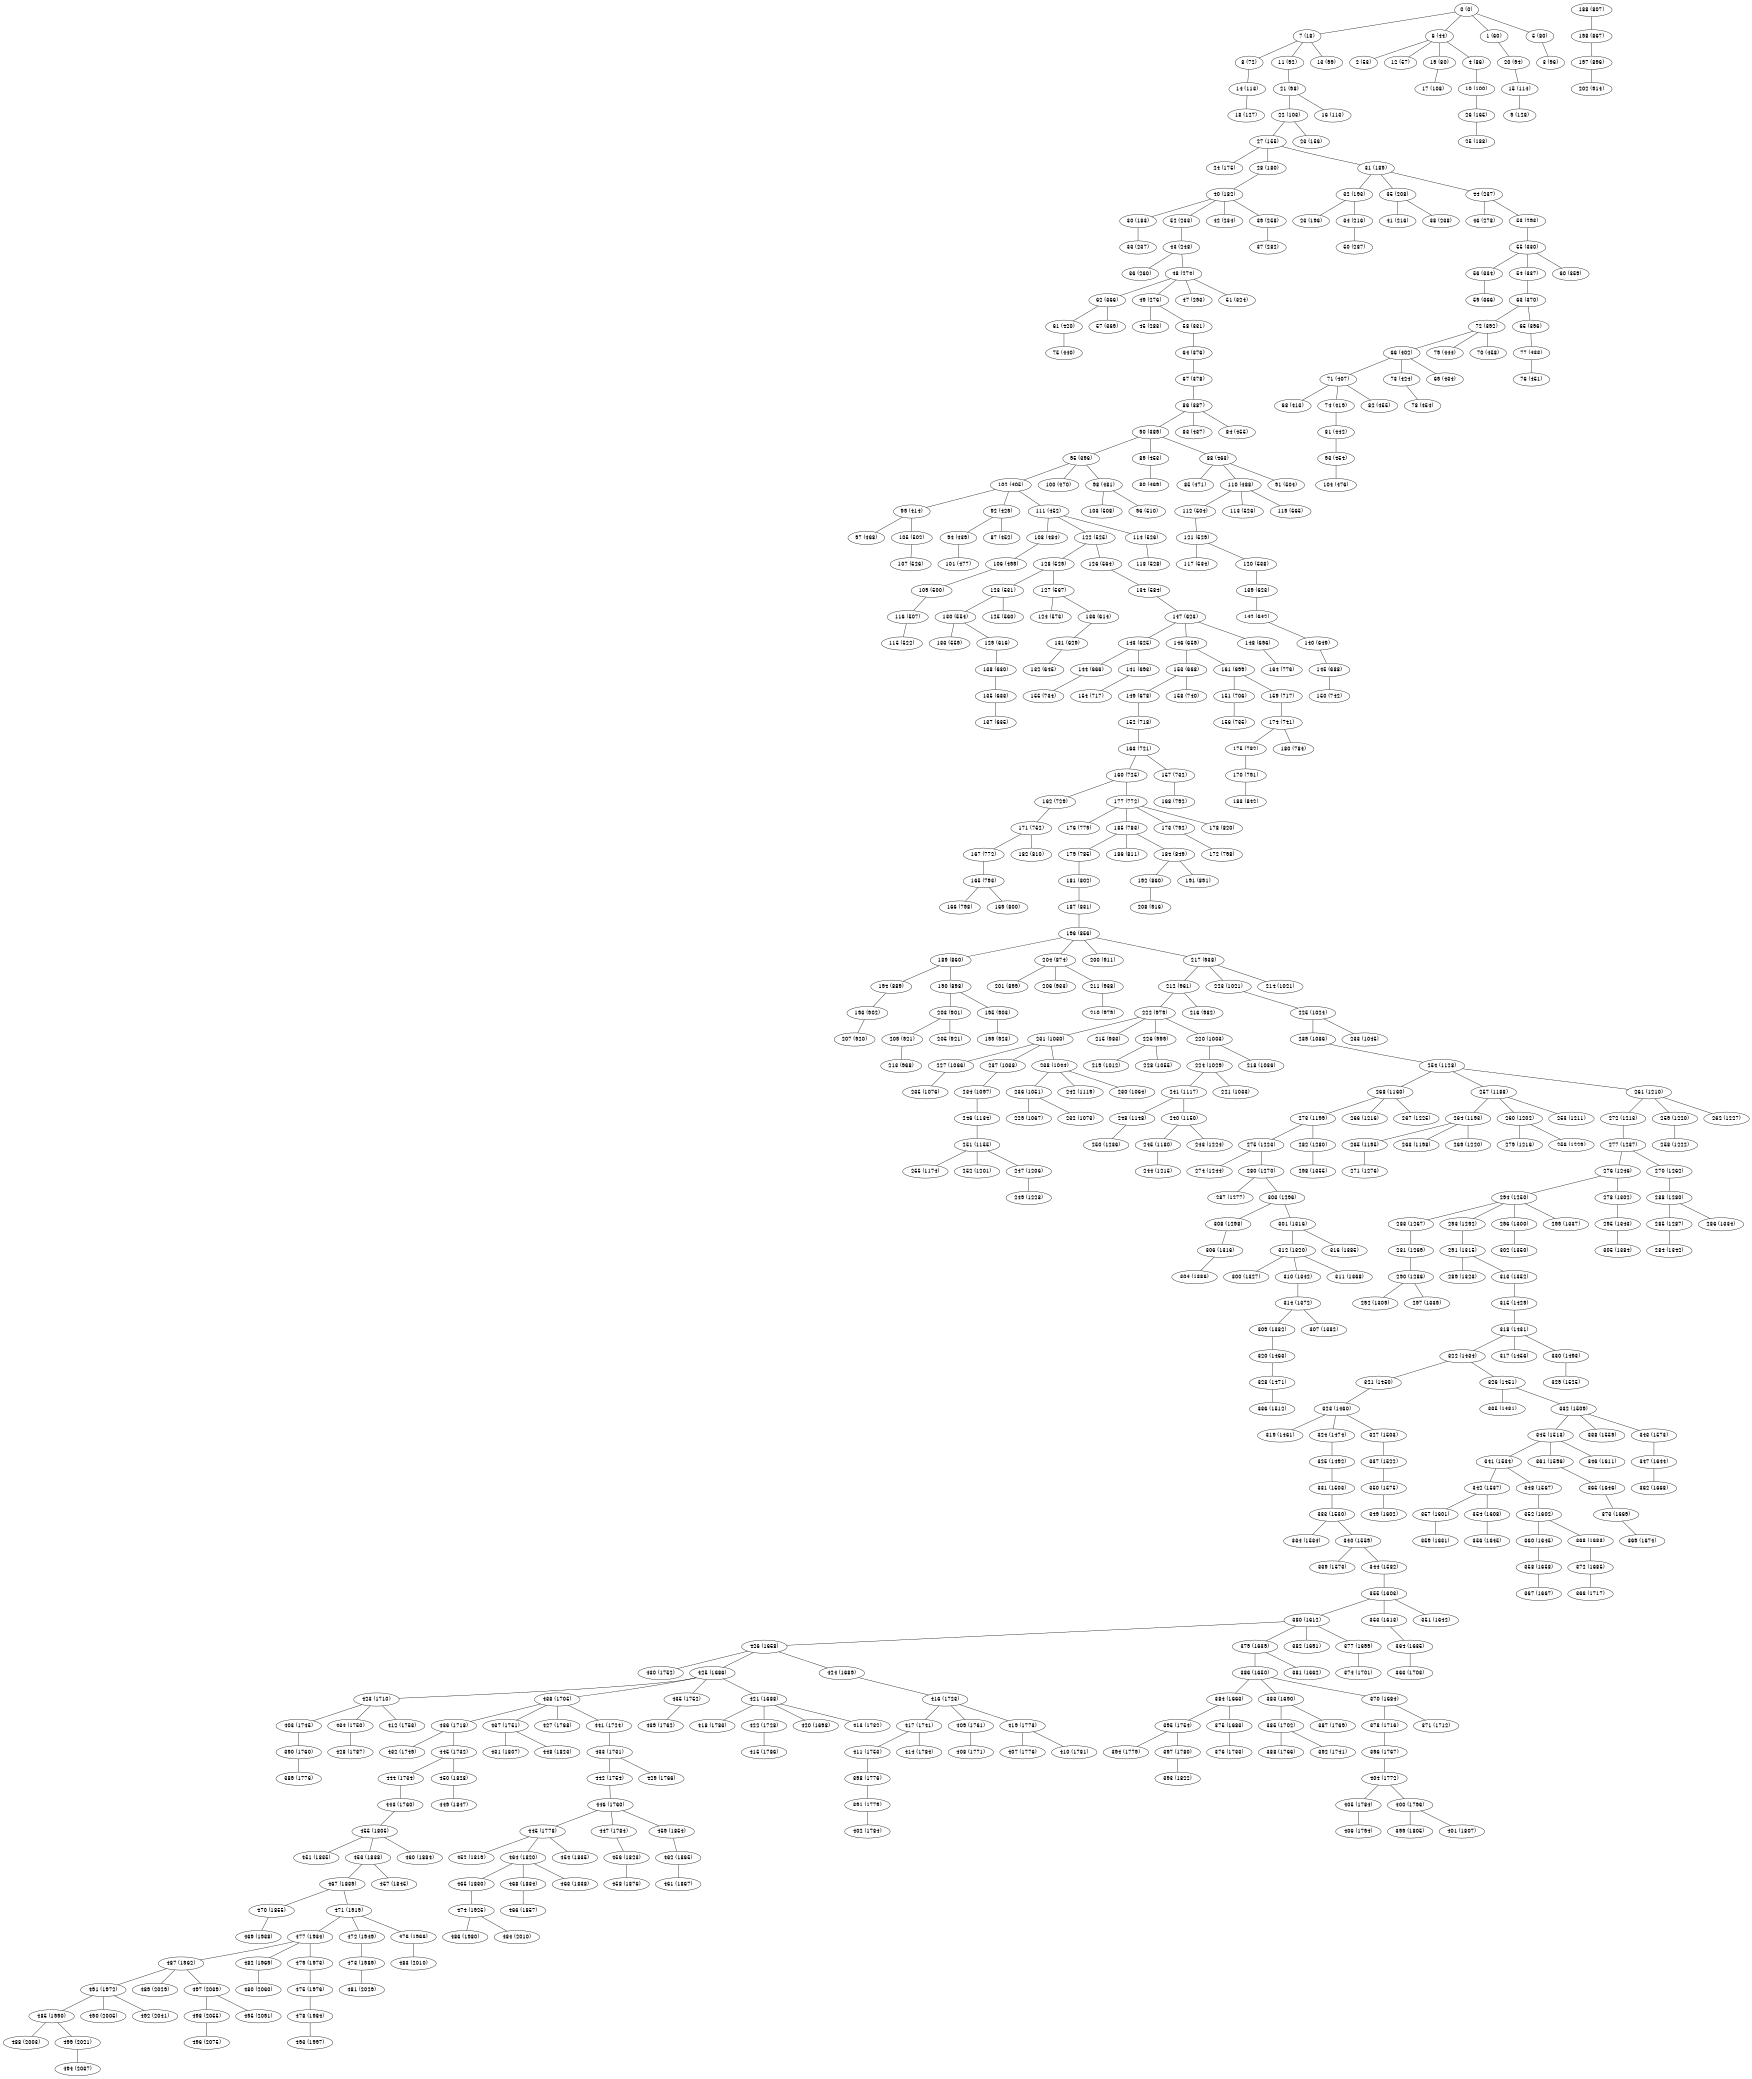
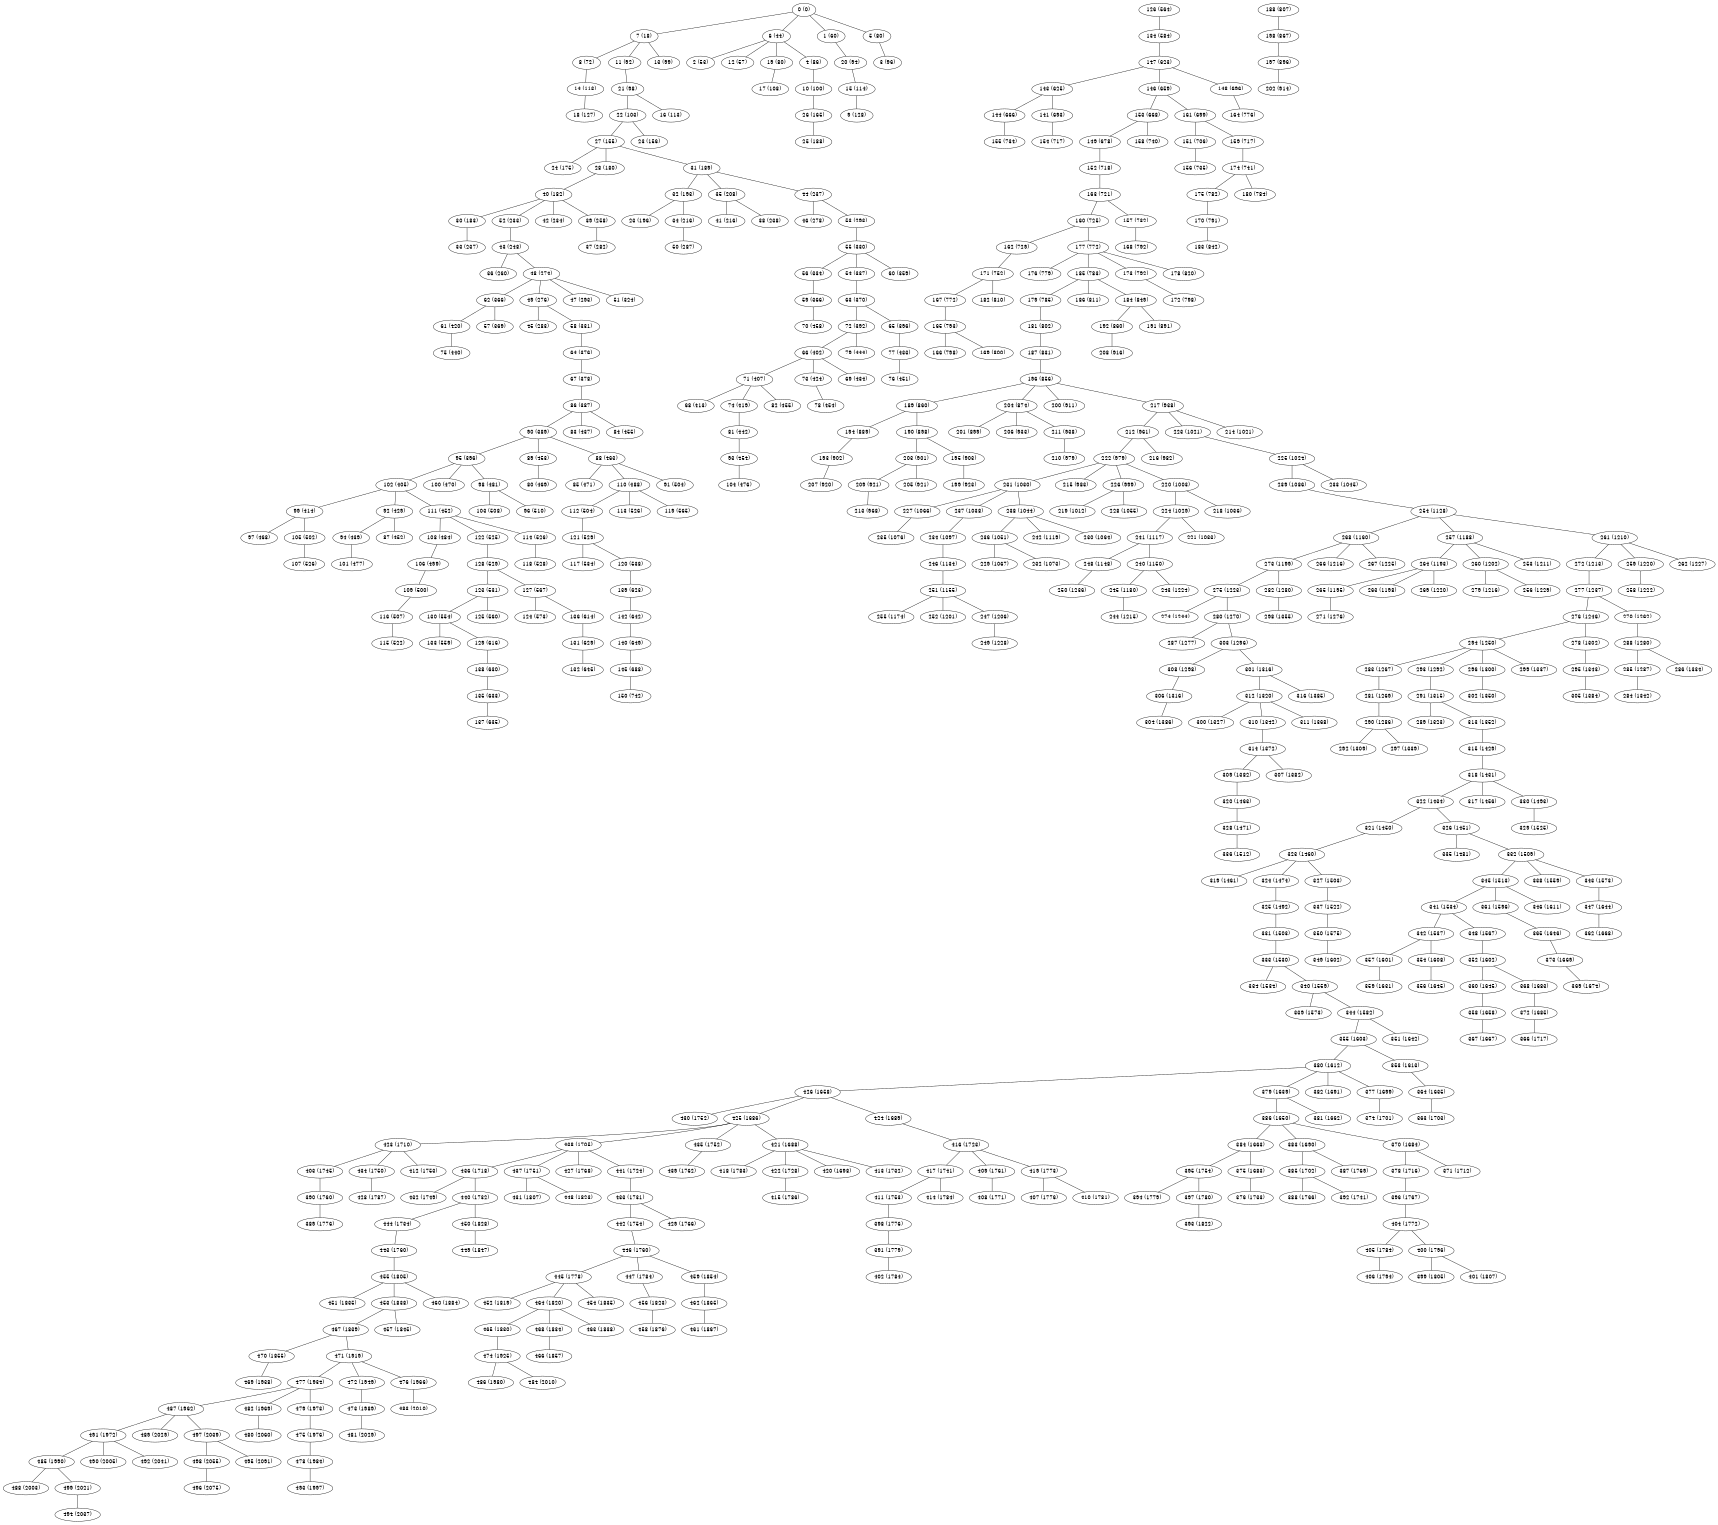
(1487, 340) -> (813, 314)
(1098, 551) -> none
(1410, 1607) -> (1383, 1026)
(454, 1752) -> (475, 1198)
